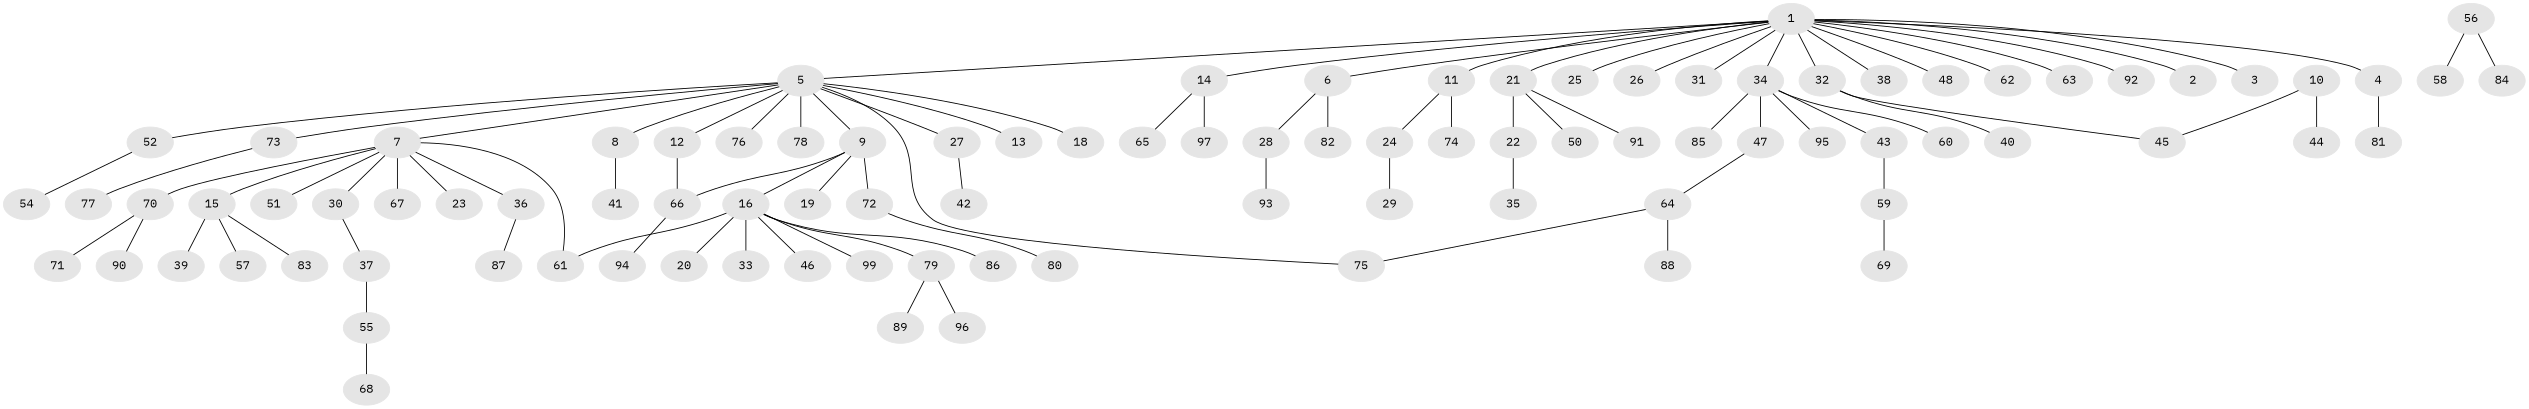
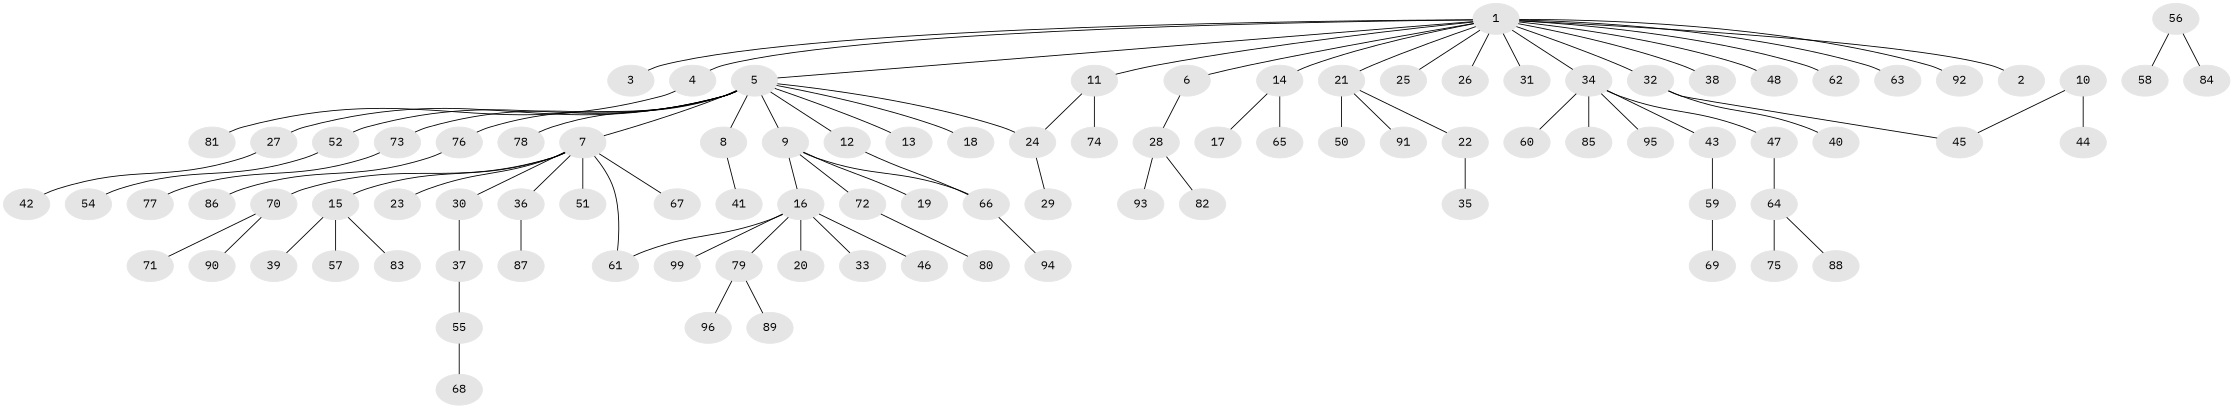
(1328, 112) -> (1179, 173)
(1204, 142) -> (1218, 142)
(870, 235) -> (336, 173)
(1042, 242) -> (898, 101)
